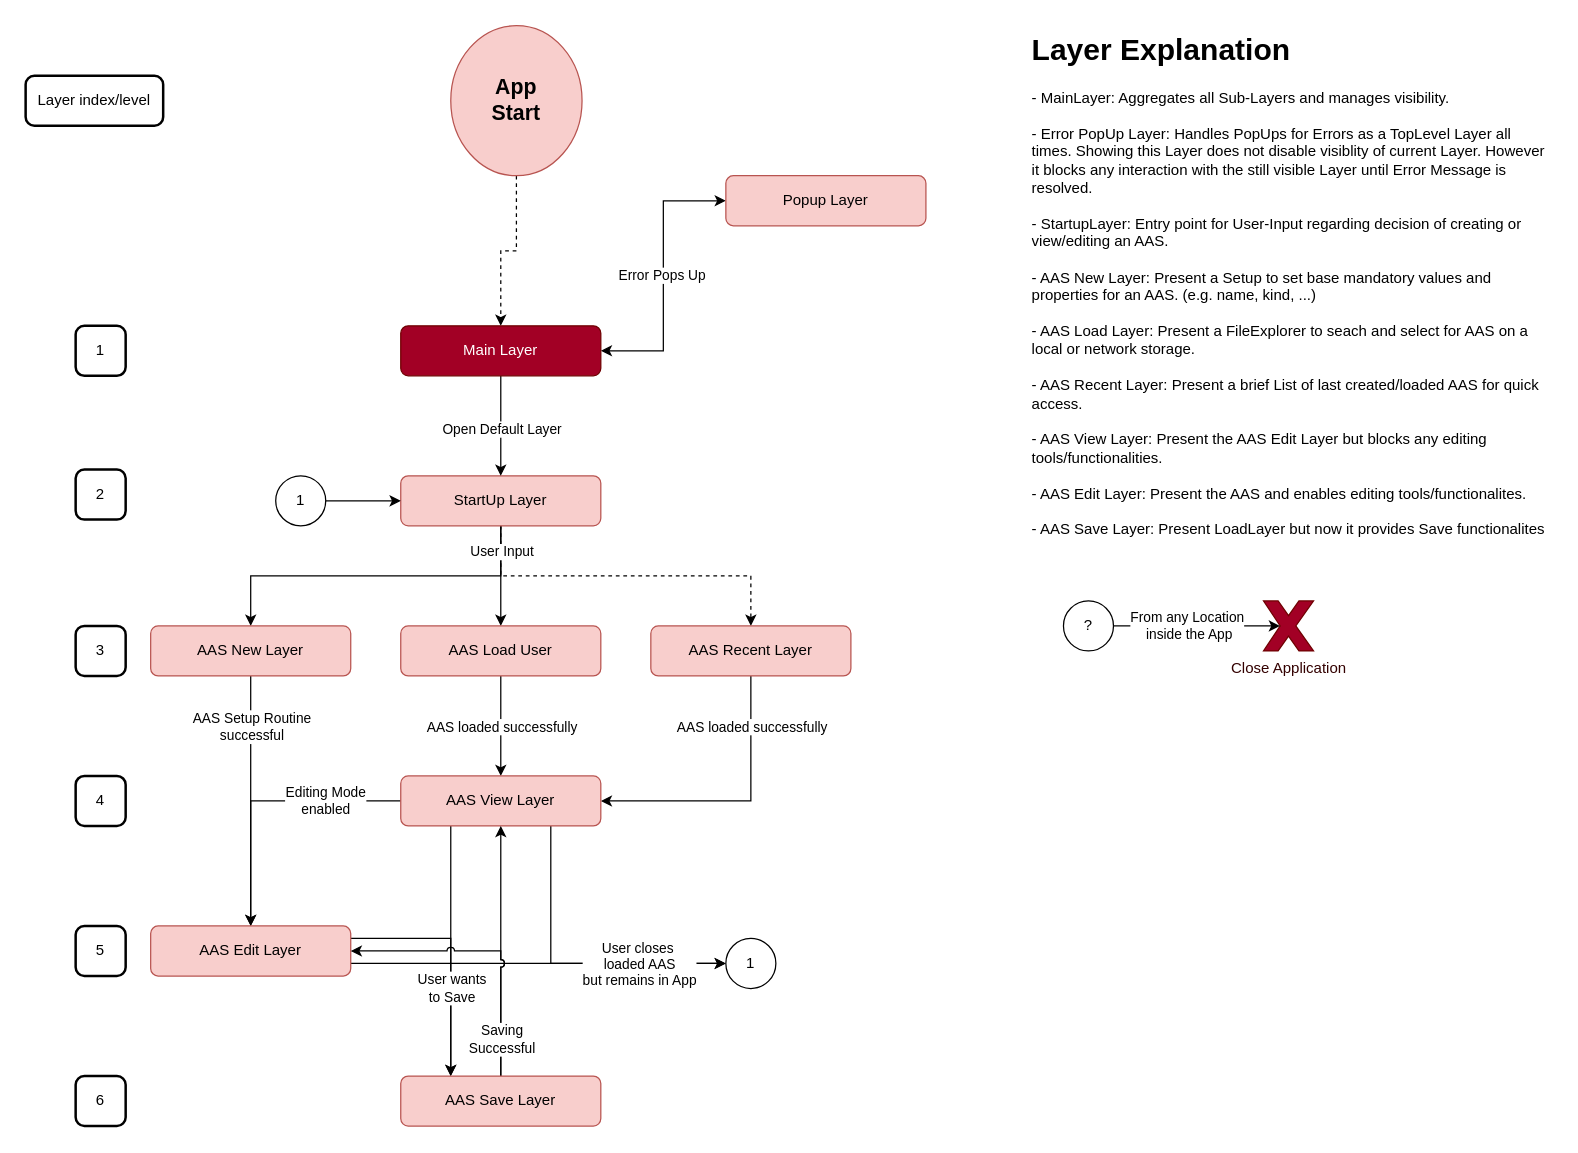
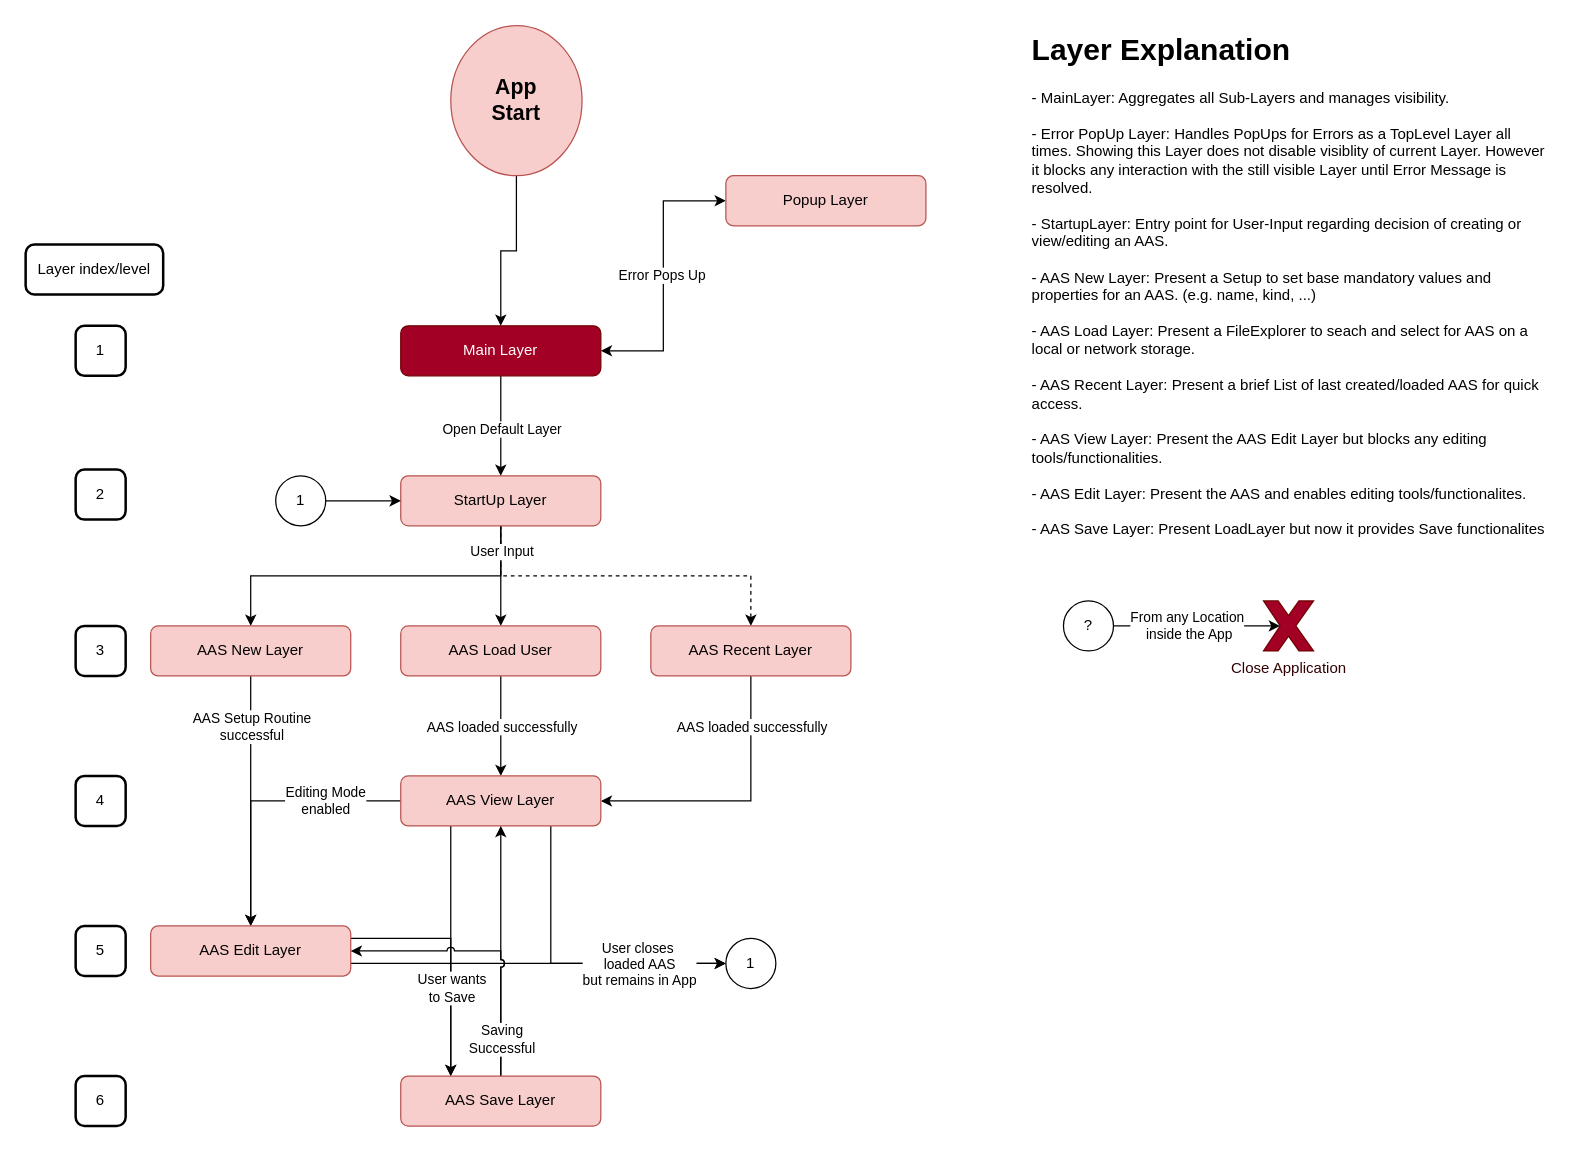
(94, 101) -> (94, 269)
(512, 251) -> (512, 251)
